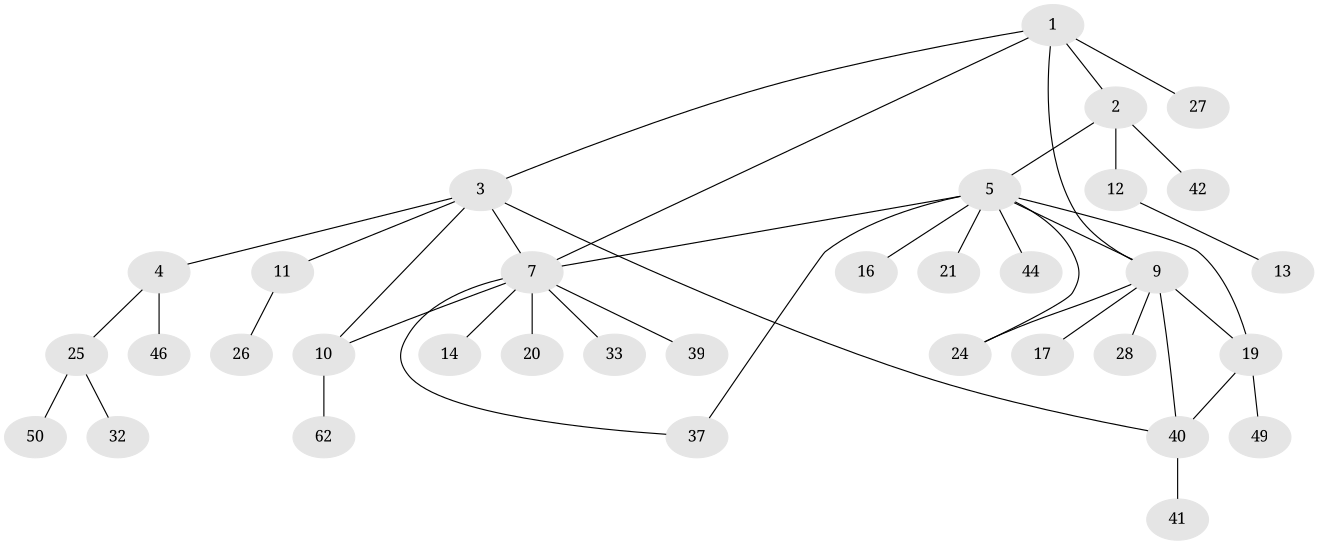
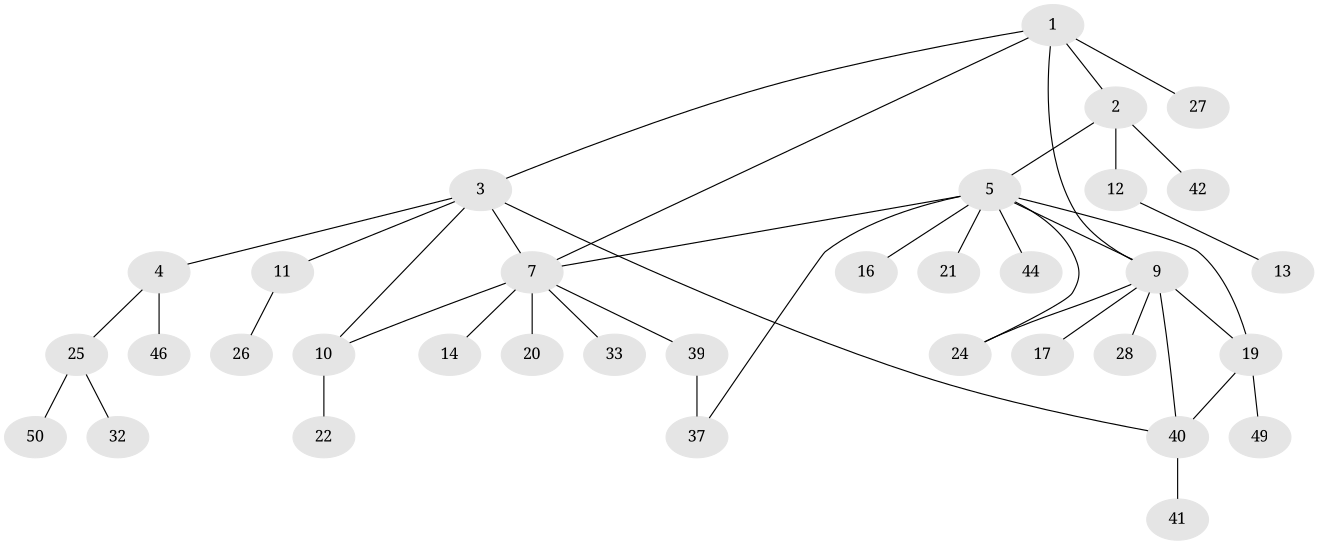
(457, 402) -> (697, 396)
(324, 437) -> (324, 437)
